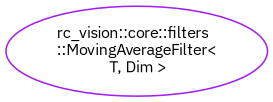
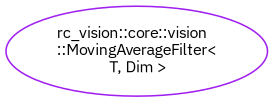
(137, 51) -> (137, 51)
